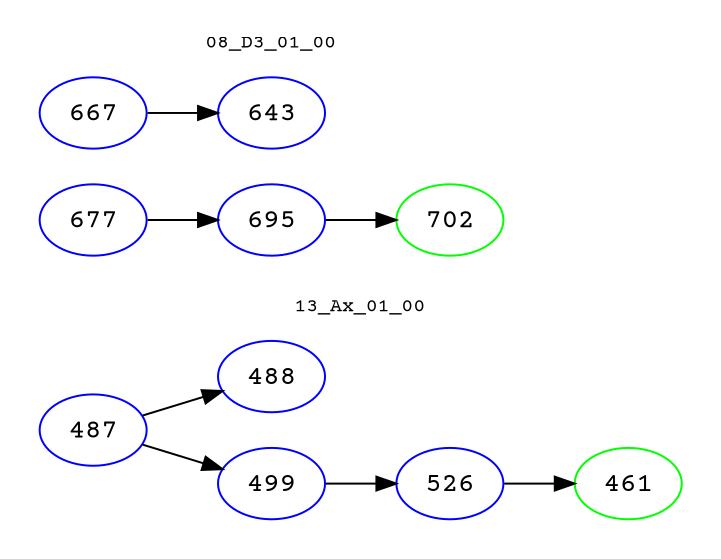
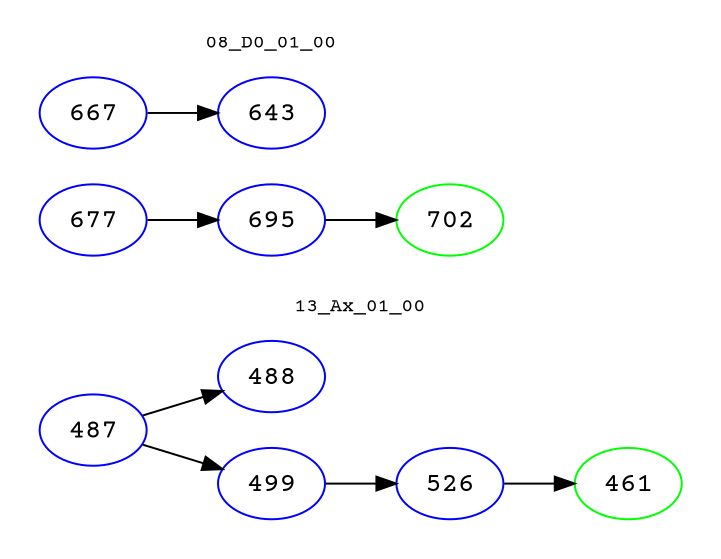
(272, 43) -> (272, 43)
